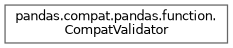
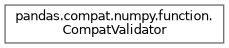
(116, 24) -> (114, 24)
